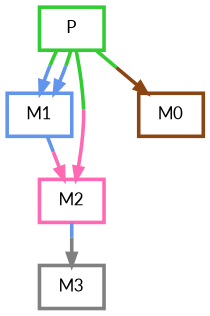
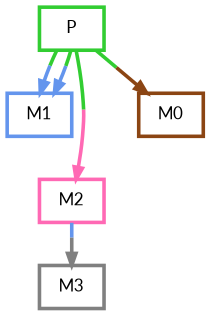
(53, 152) -> none
